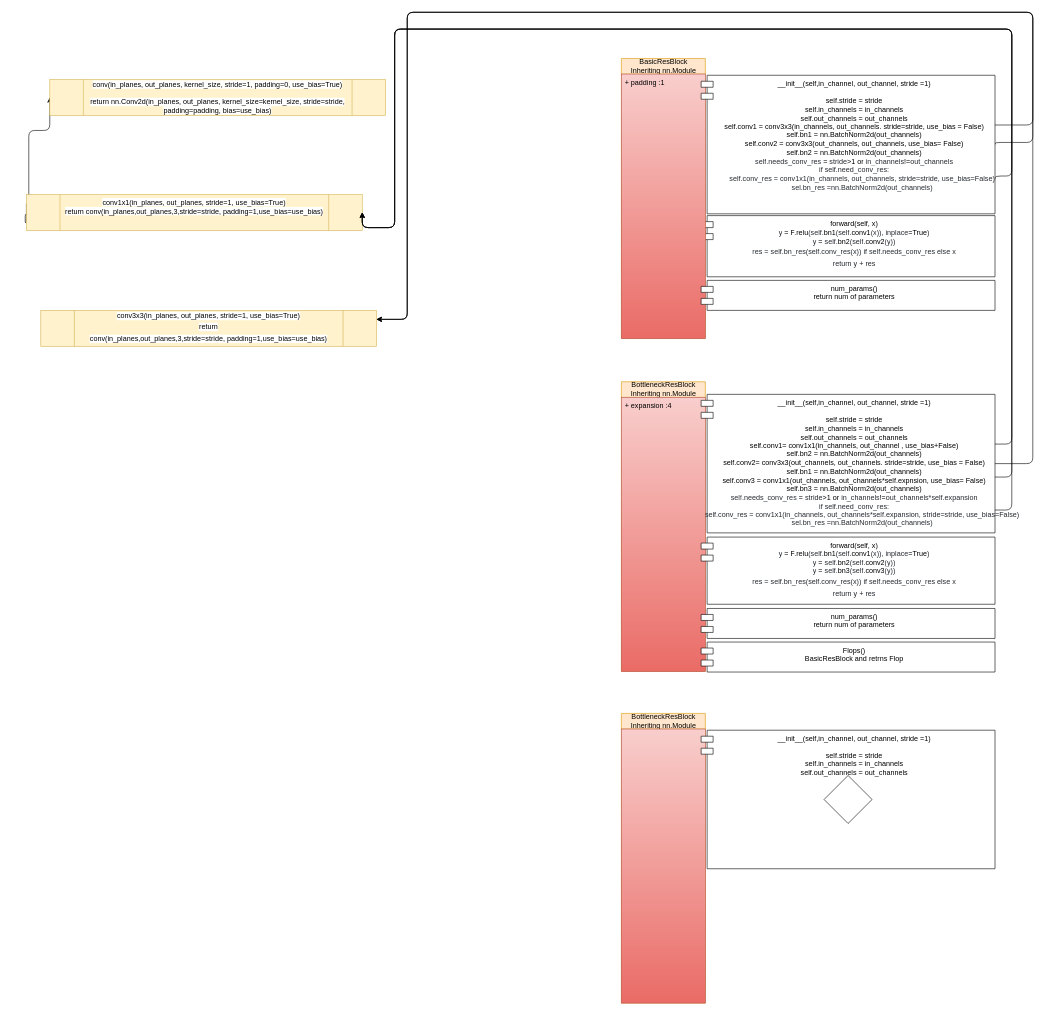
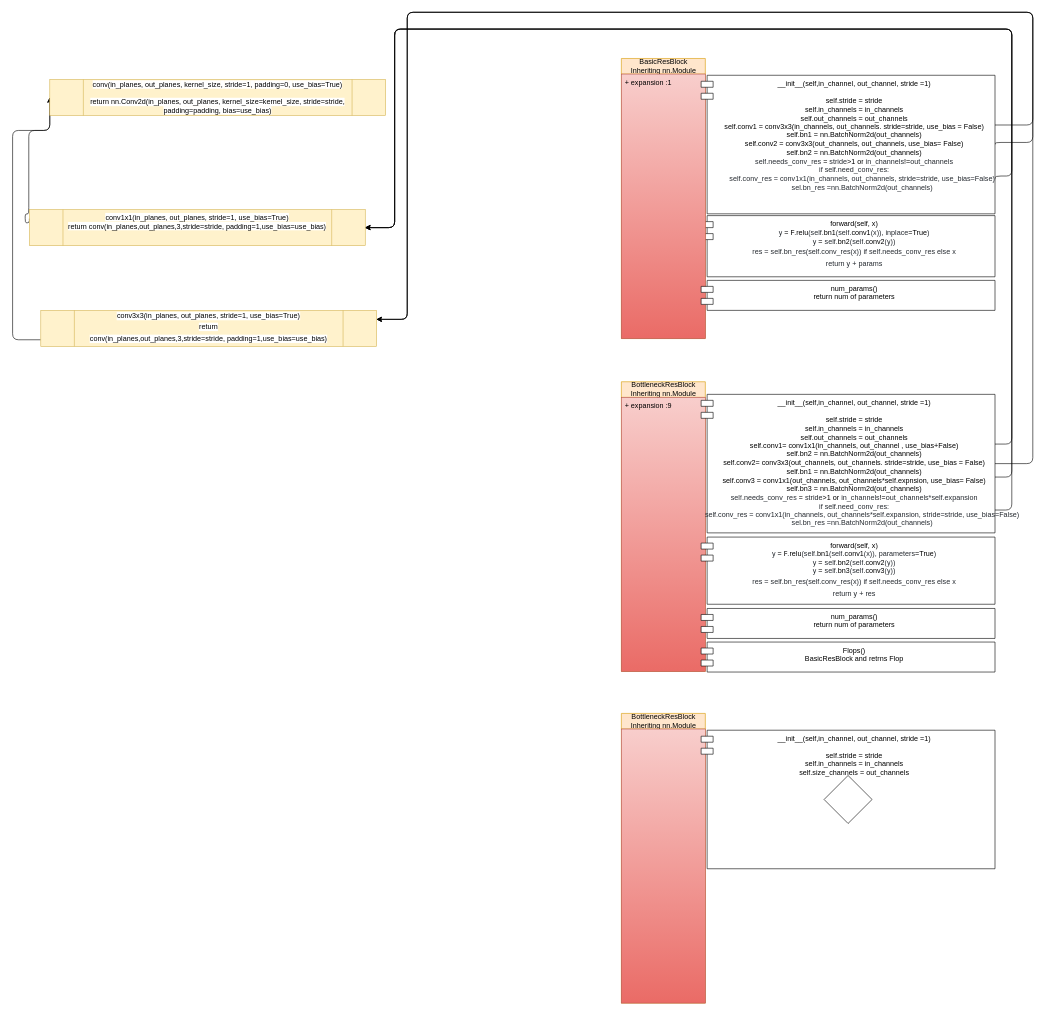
(645, 82) -> (649, 82)
(194, 213) -> (197, 228)
none -> (12, 241)
(854, 242) -> (854, 242)
(649, 406) -> (649, 406)
(854, 567) -> (854, 567)
(854, 752) -> (854, 752)
